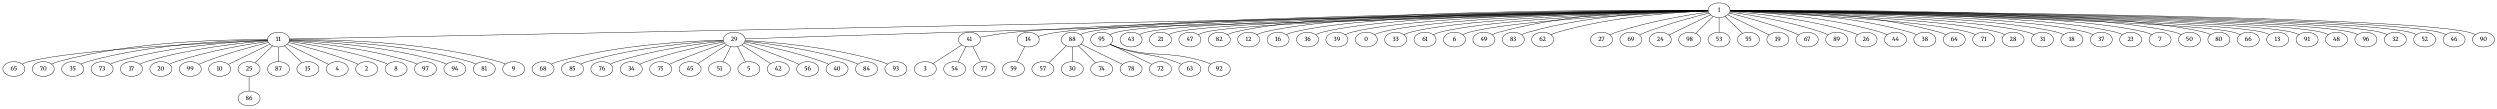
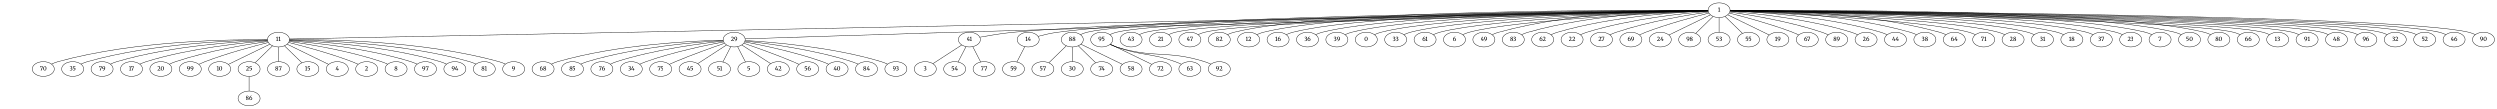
none -> (1572, 40)
(14, 69) -> none
(102, 69) -> (102, 69)
(1131, 69) -> (1131, 69)
